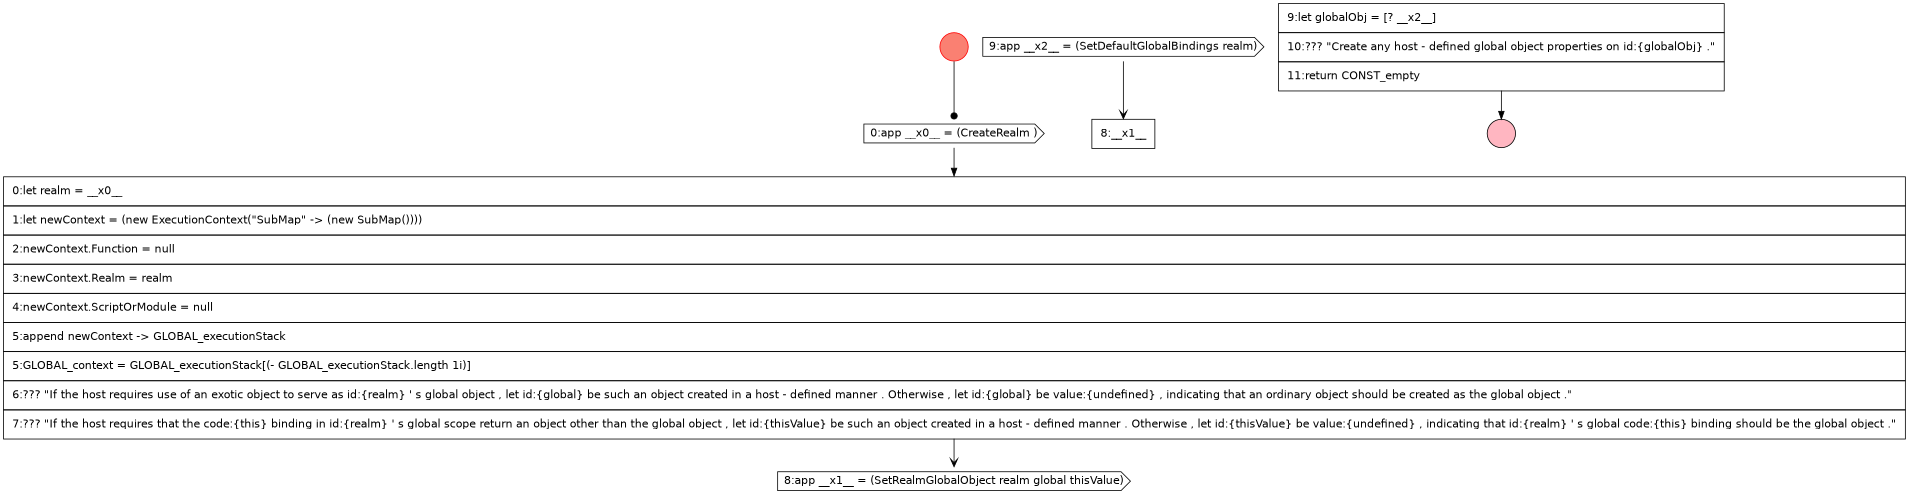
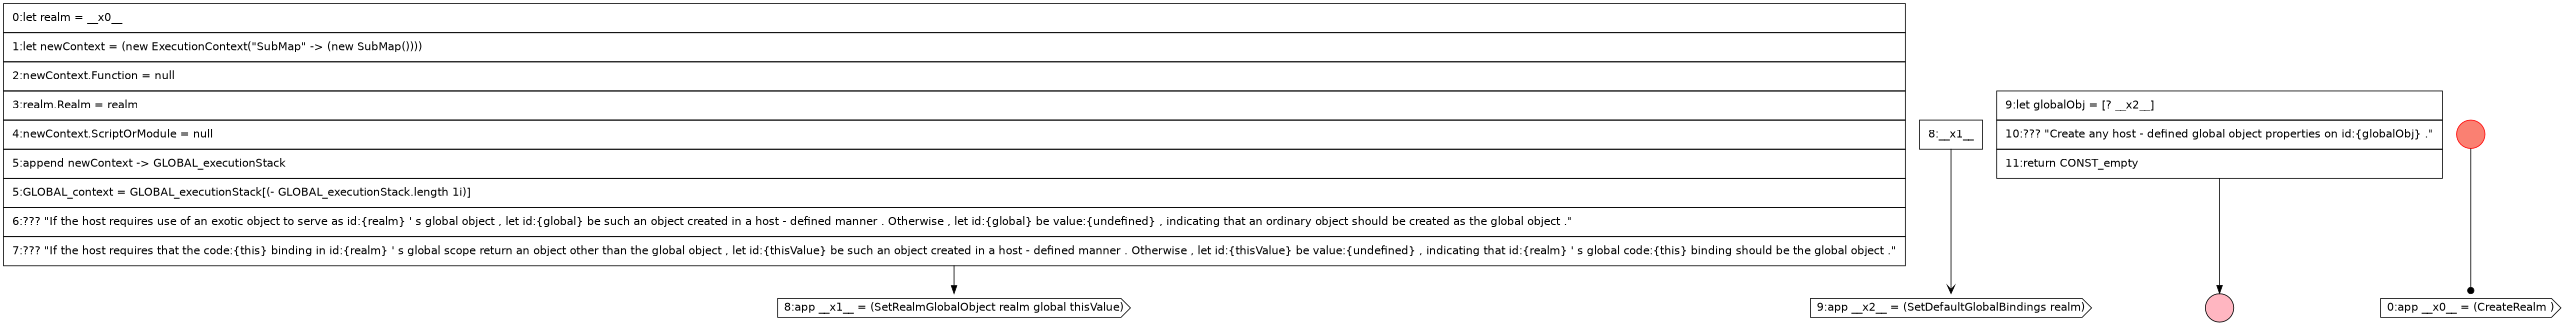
(1123, 86) -> (1951, 217)
(954, 158) -> none
(93, 278) -> (75, 105)
(954, 449) -> (954, 276)
